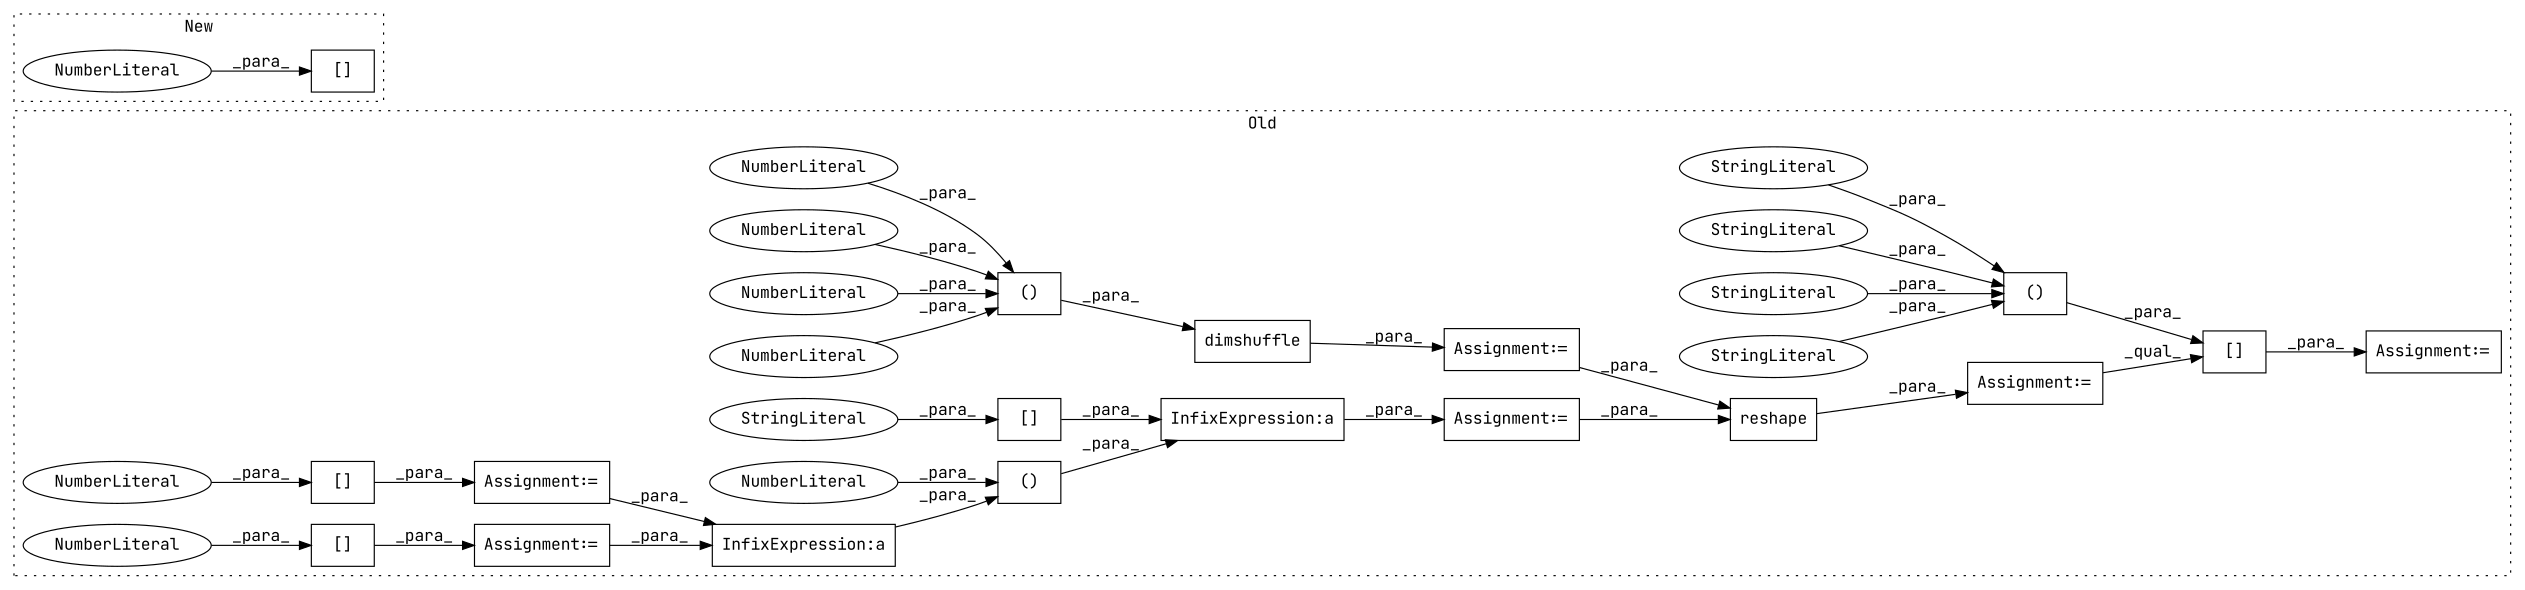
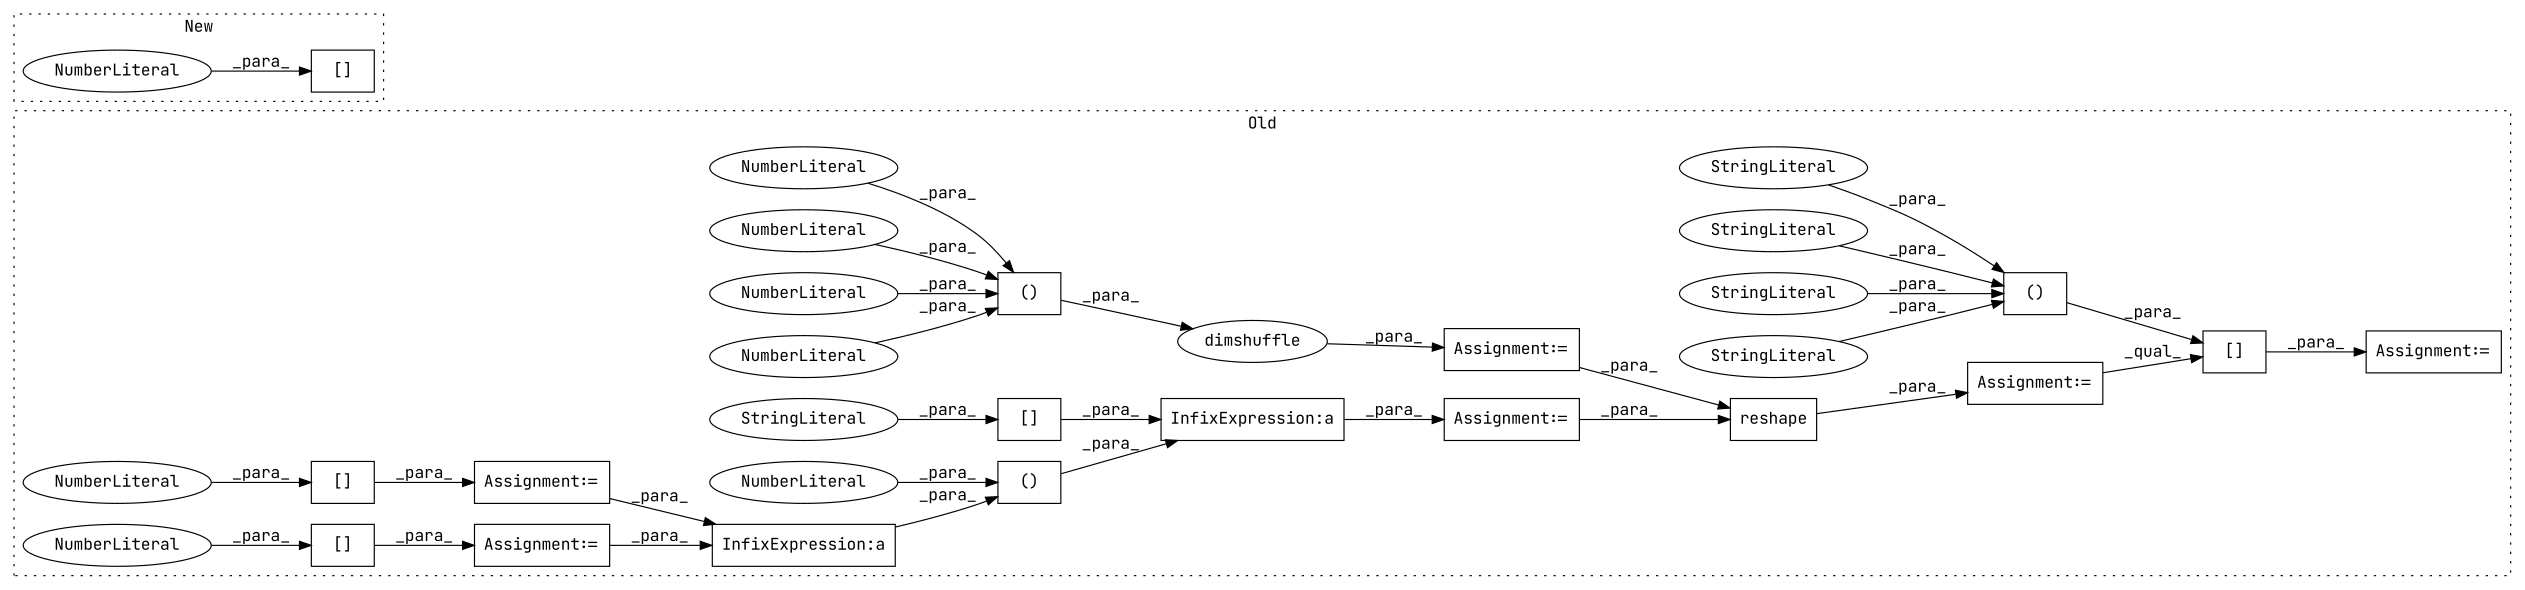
(1253, 341) -> (1253, 341)
